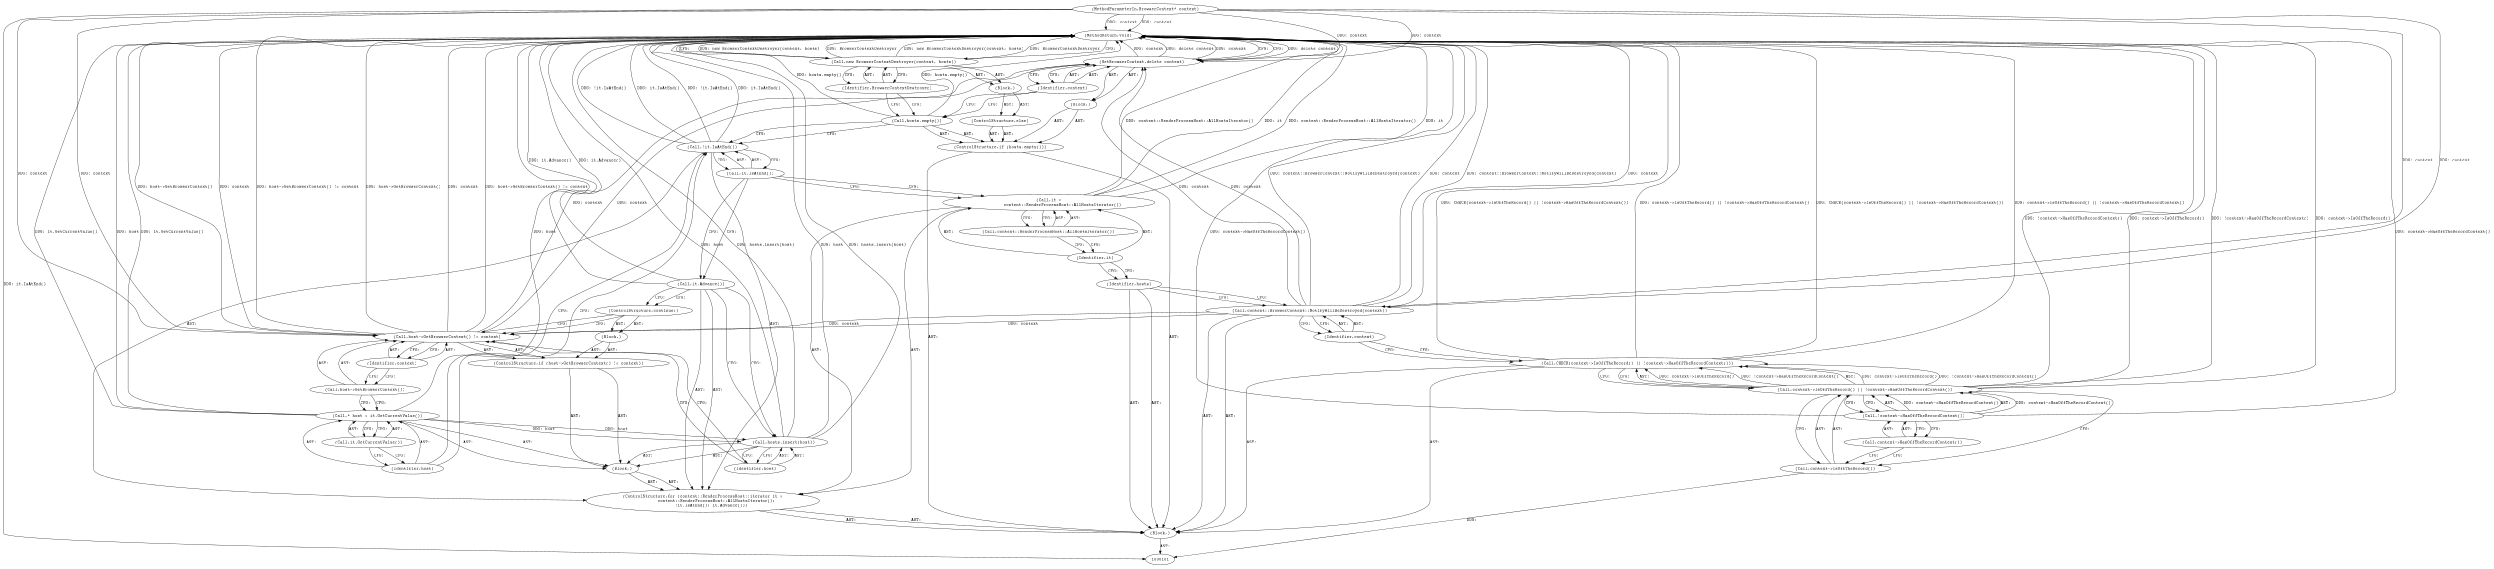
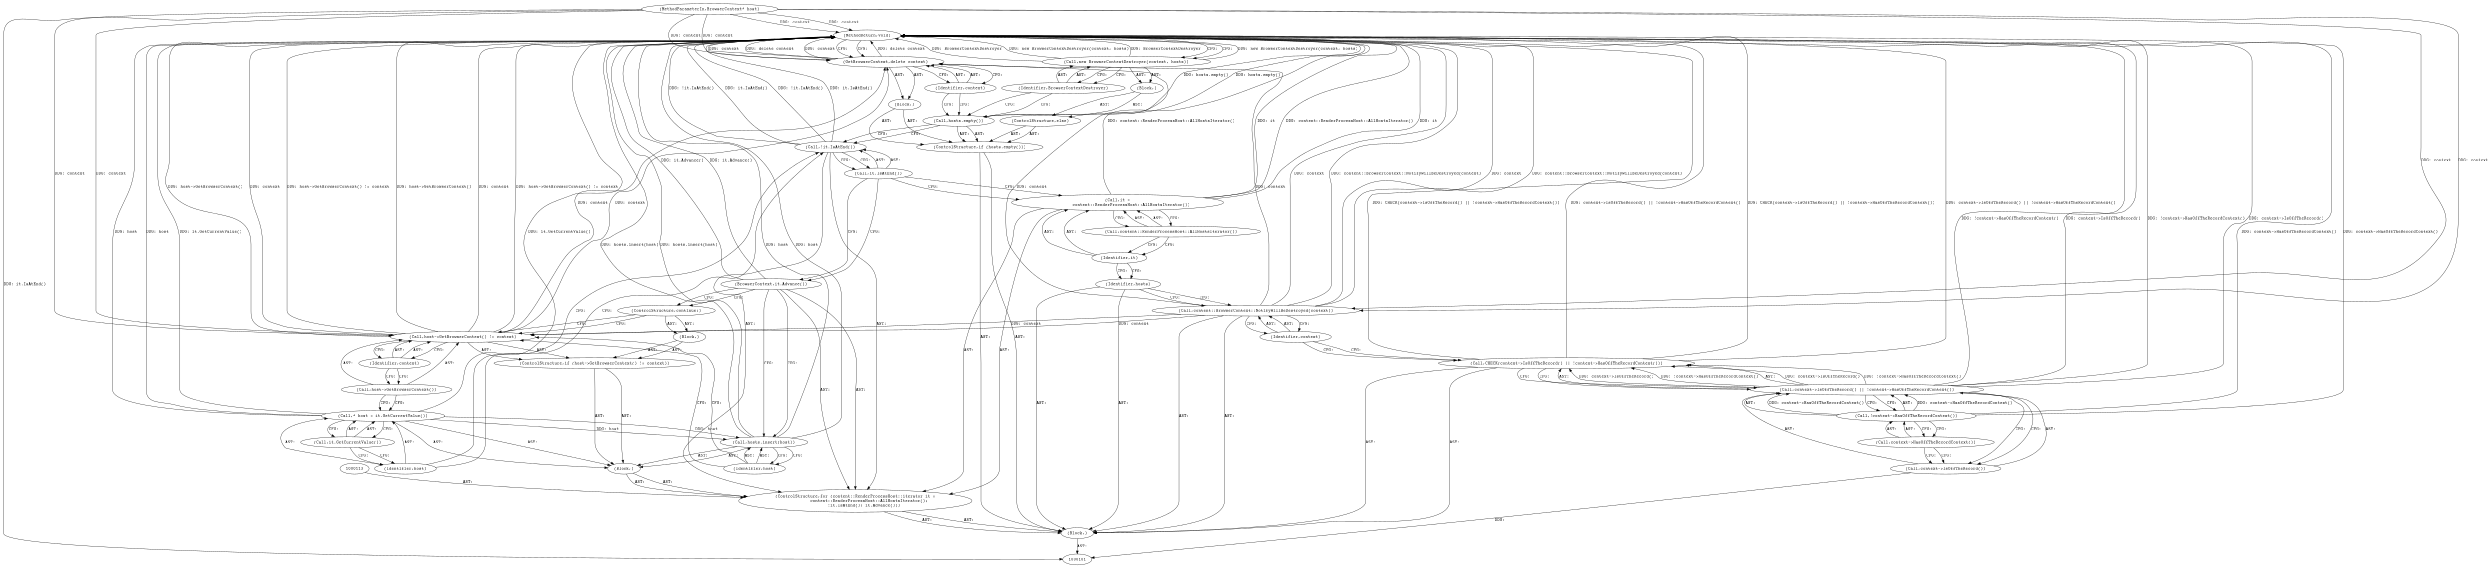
(1145, 9) -> (710, 9)
(701, 284) -> (771, 284)
none -> (355, 469)
